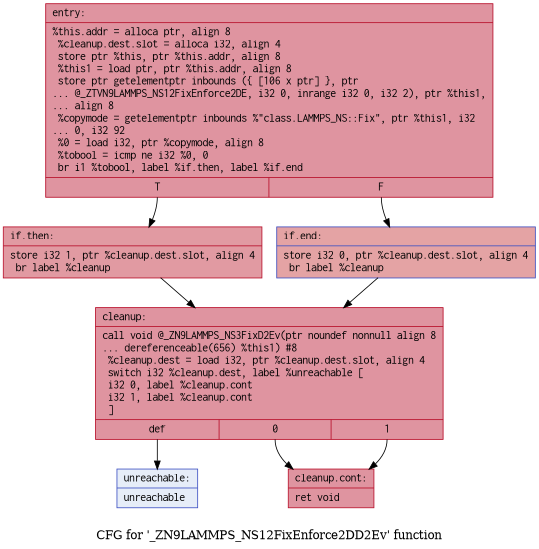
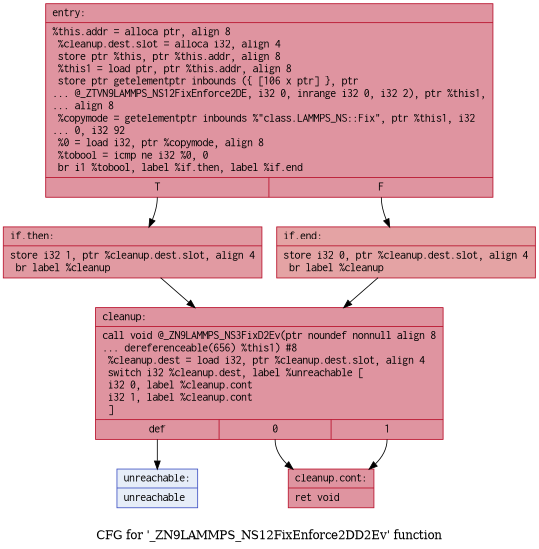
(406, 252) -> (406, 252)
